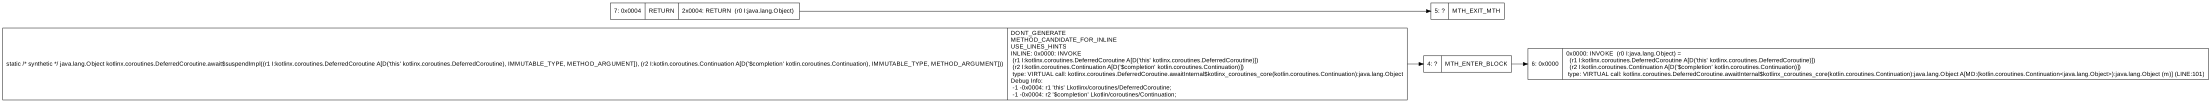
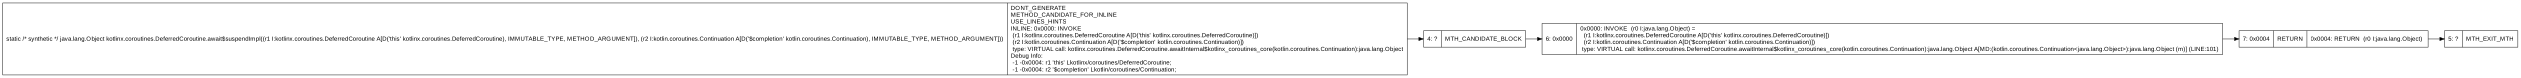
(739, 11) -> (2368, 39)
none -> (2229, 39)
(1476, 64) -> (1484, 39)
